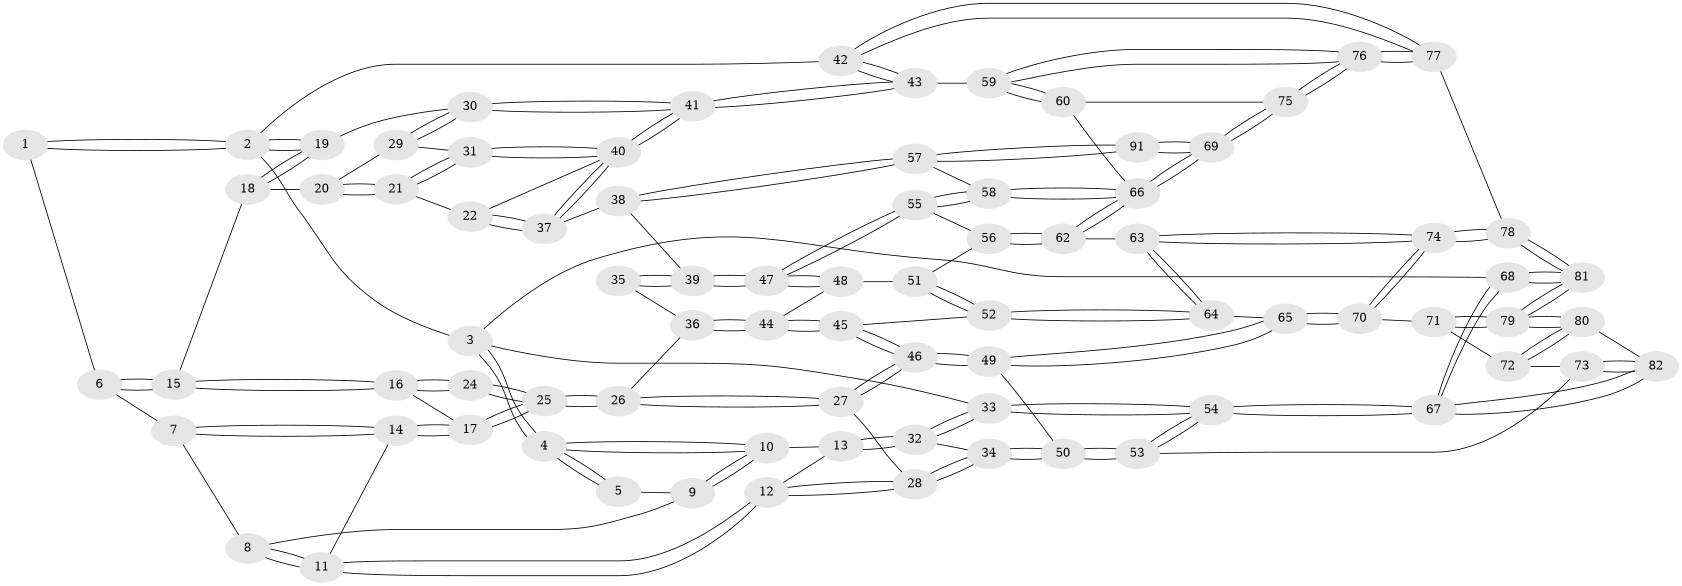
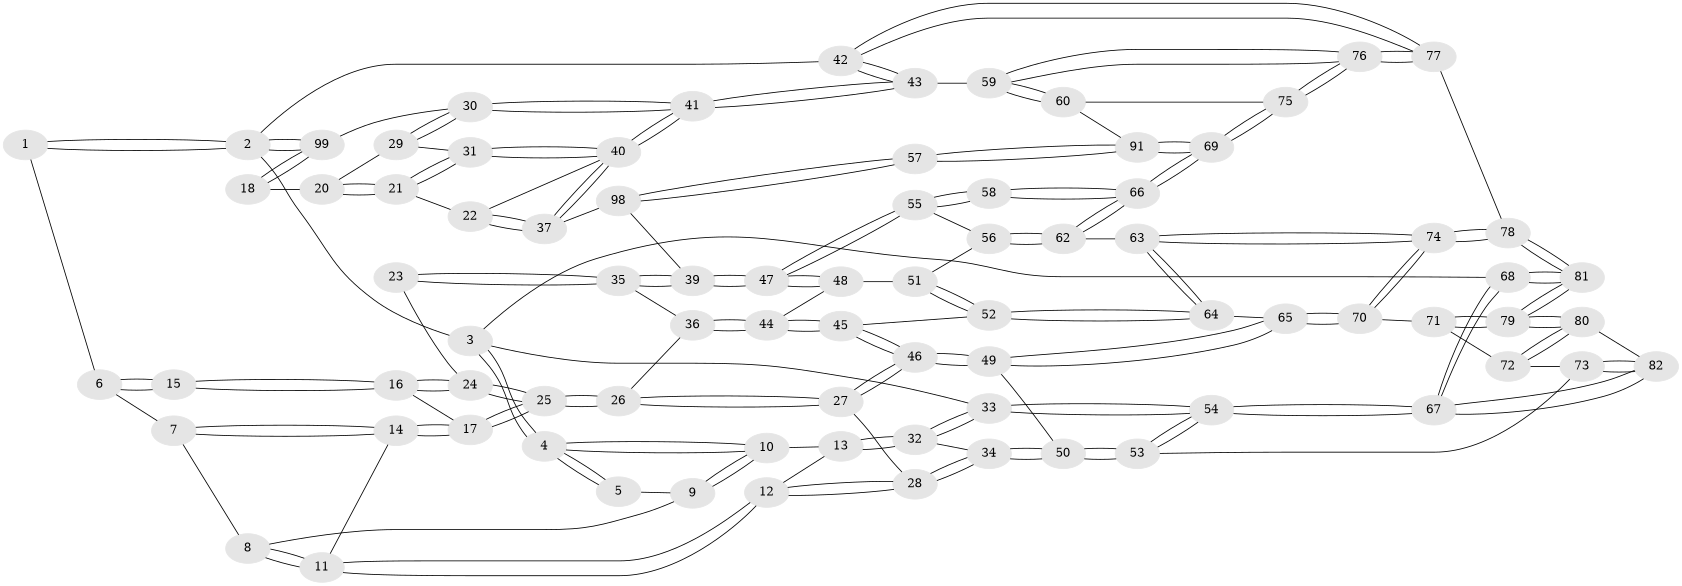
(1091, 139) -> (1100, 125)
(322, 145) -> (322, 145)
(952, 176) -> none
(619, 201) -> (619, 201)
none -> (396, 278)
(211, 287) -> none
